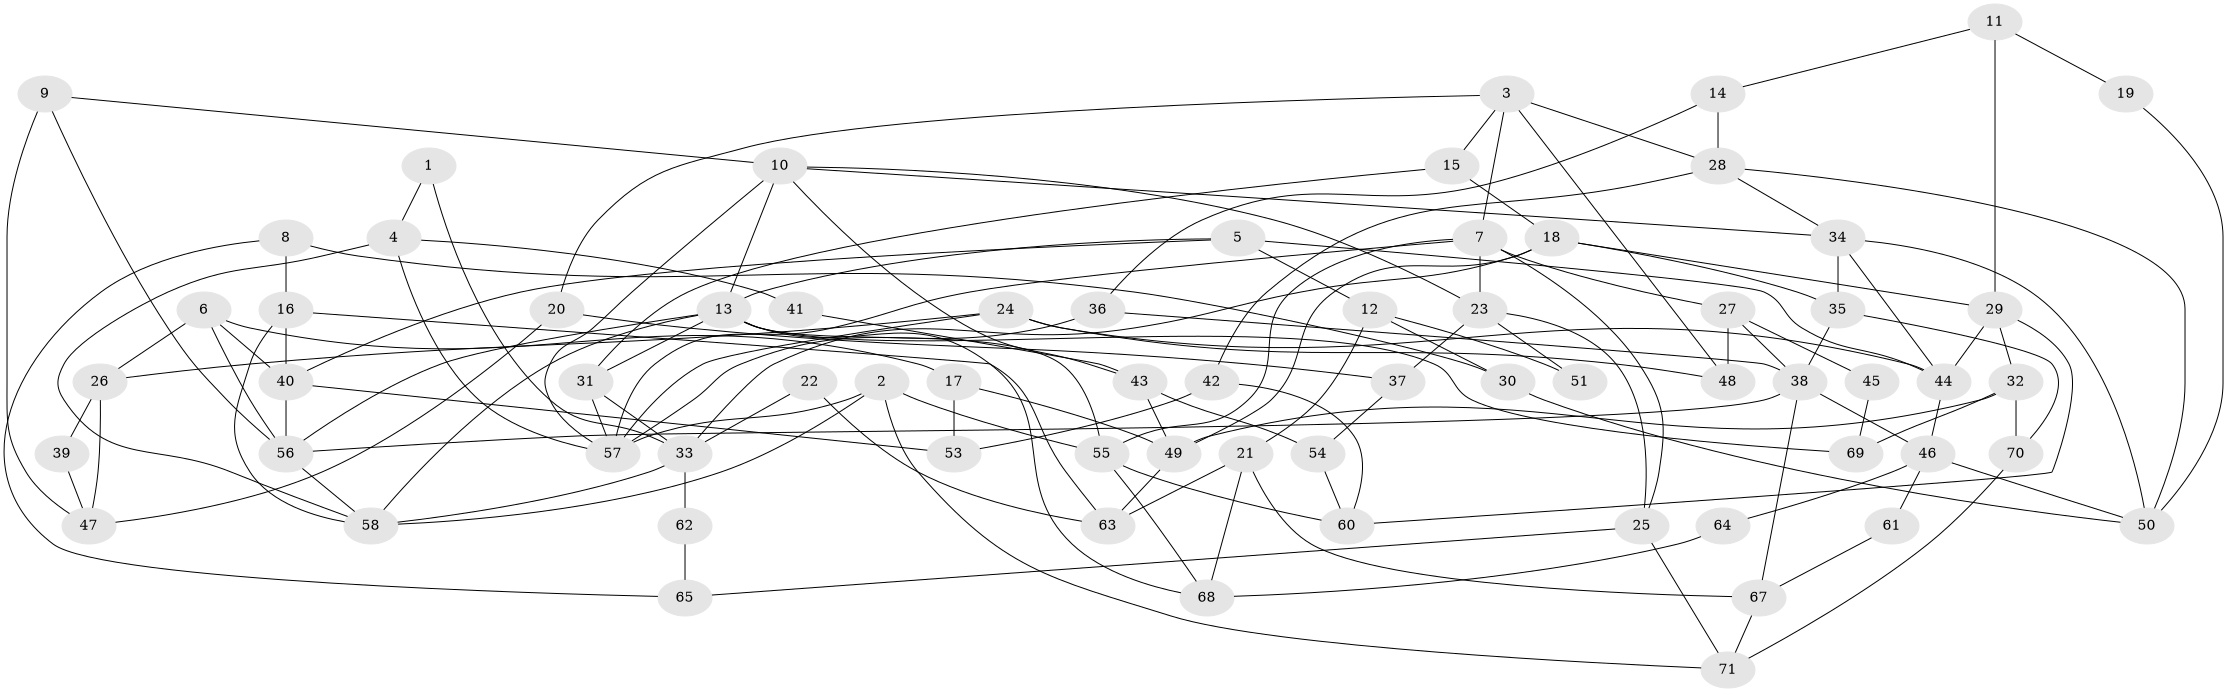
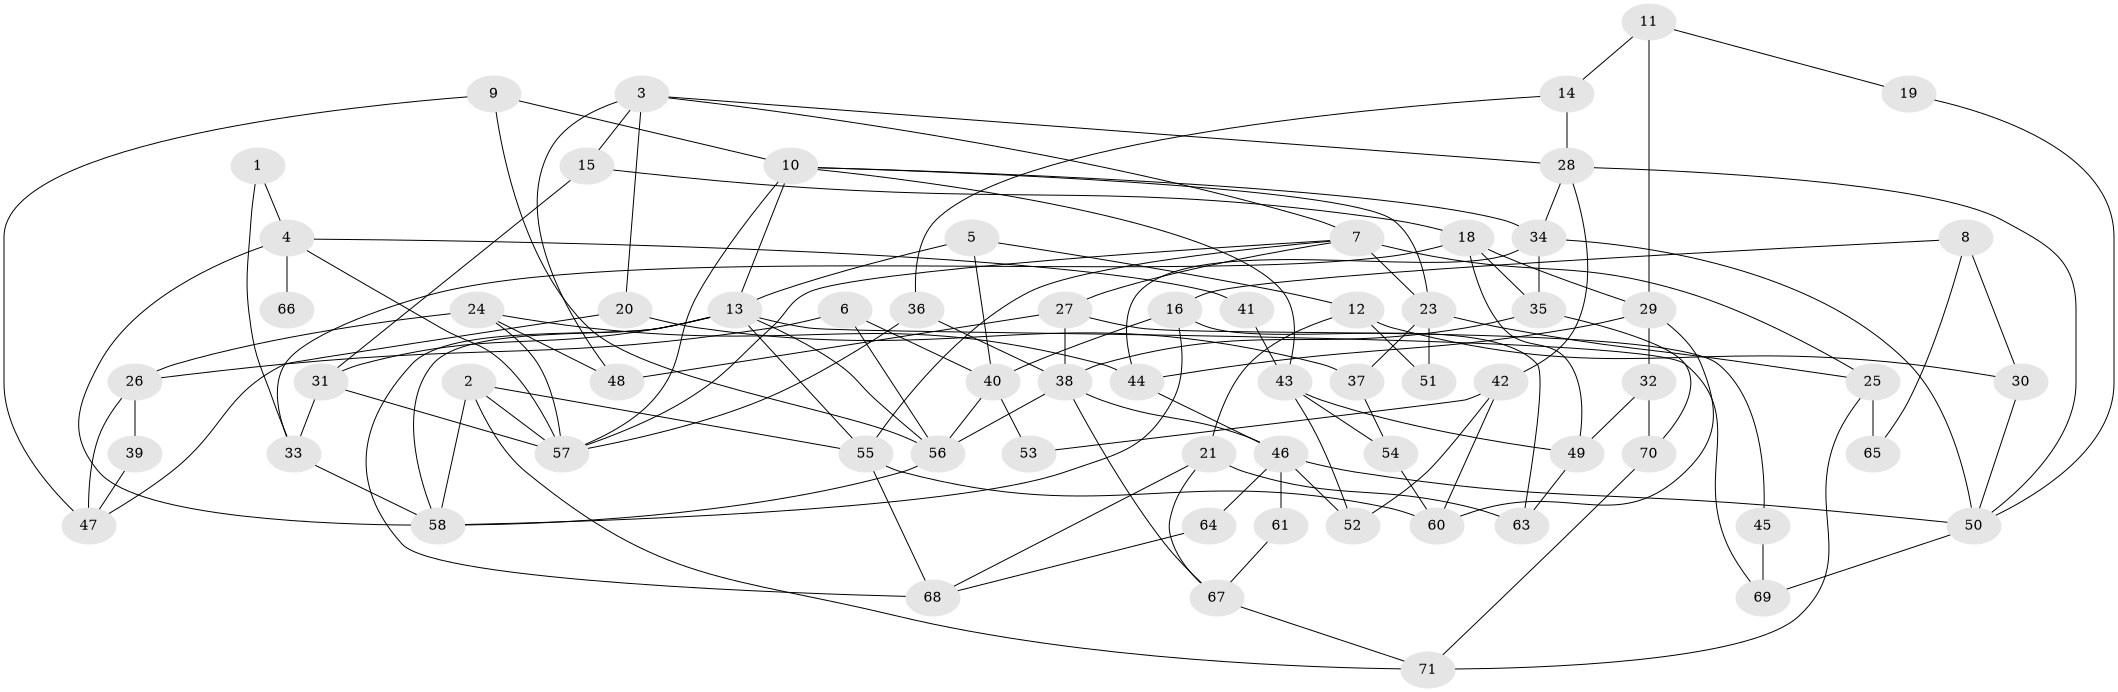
(1605, 272) -> none
none -> (287, 310)
(810, 382) -> none
(954, 382) -> none
(1945, 415) -> (1868, 562)
(685, 526) -> none
none -> (1353, 526)
